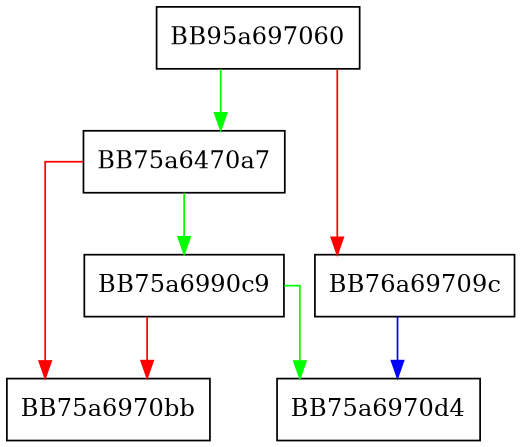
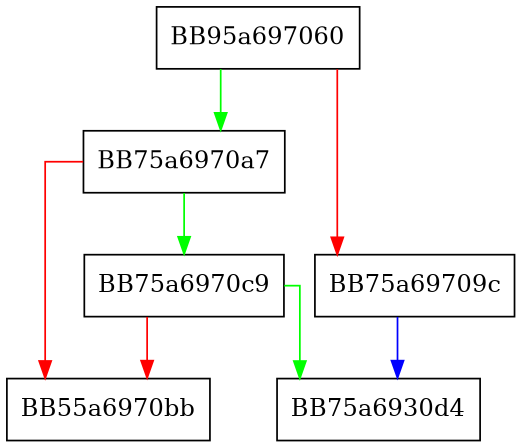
(184, 162) -> (184, 162)
(184, 286) -> (184, 286)
(415, 286) -> (415, 286)
(108, 410) -> (108, 410)
(379, 410) -> (379, 410)
